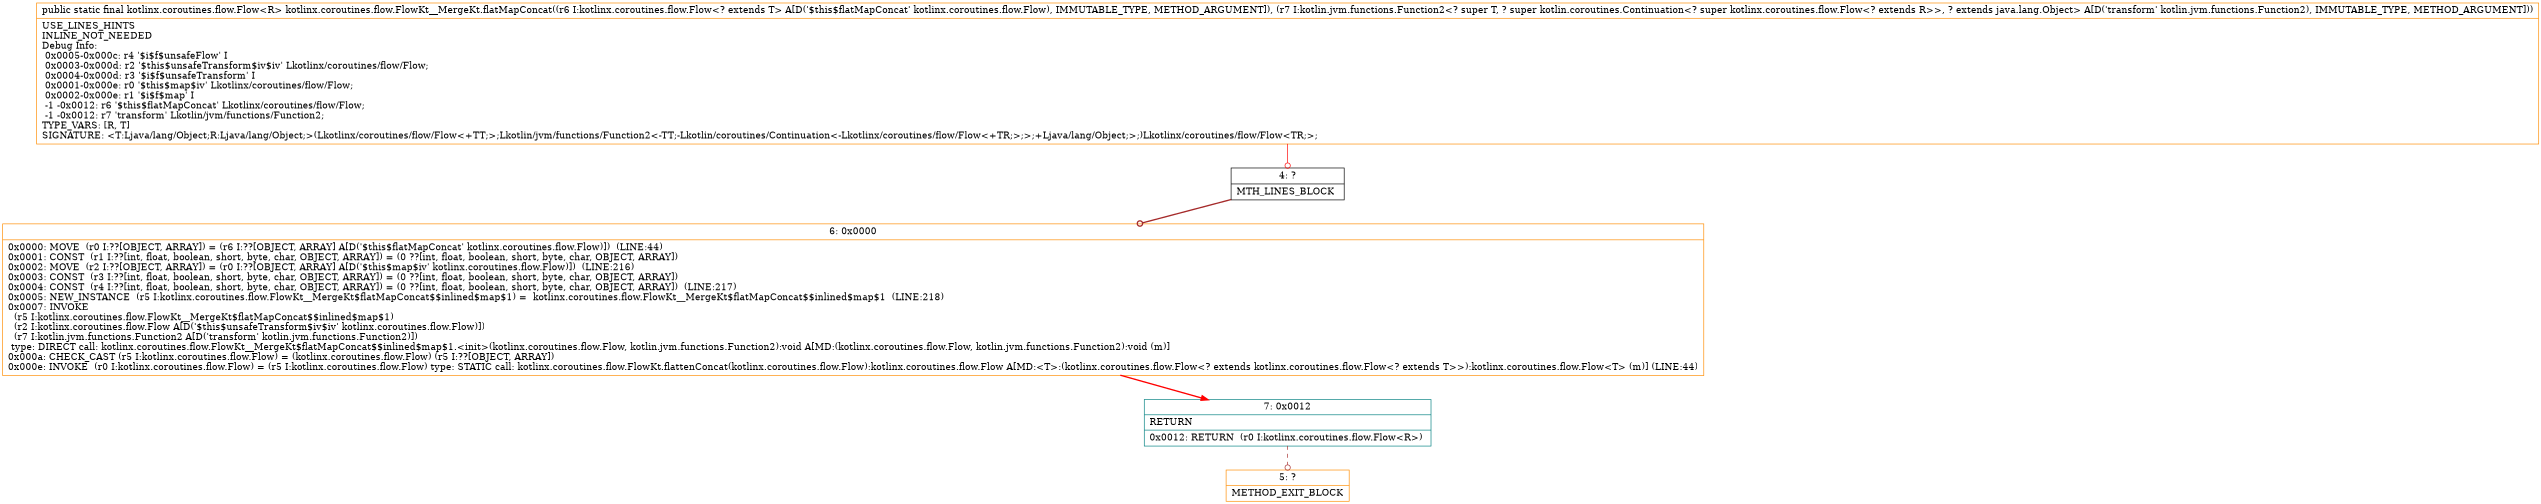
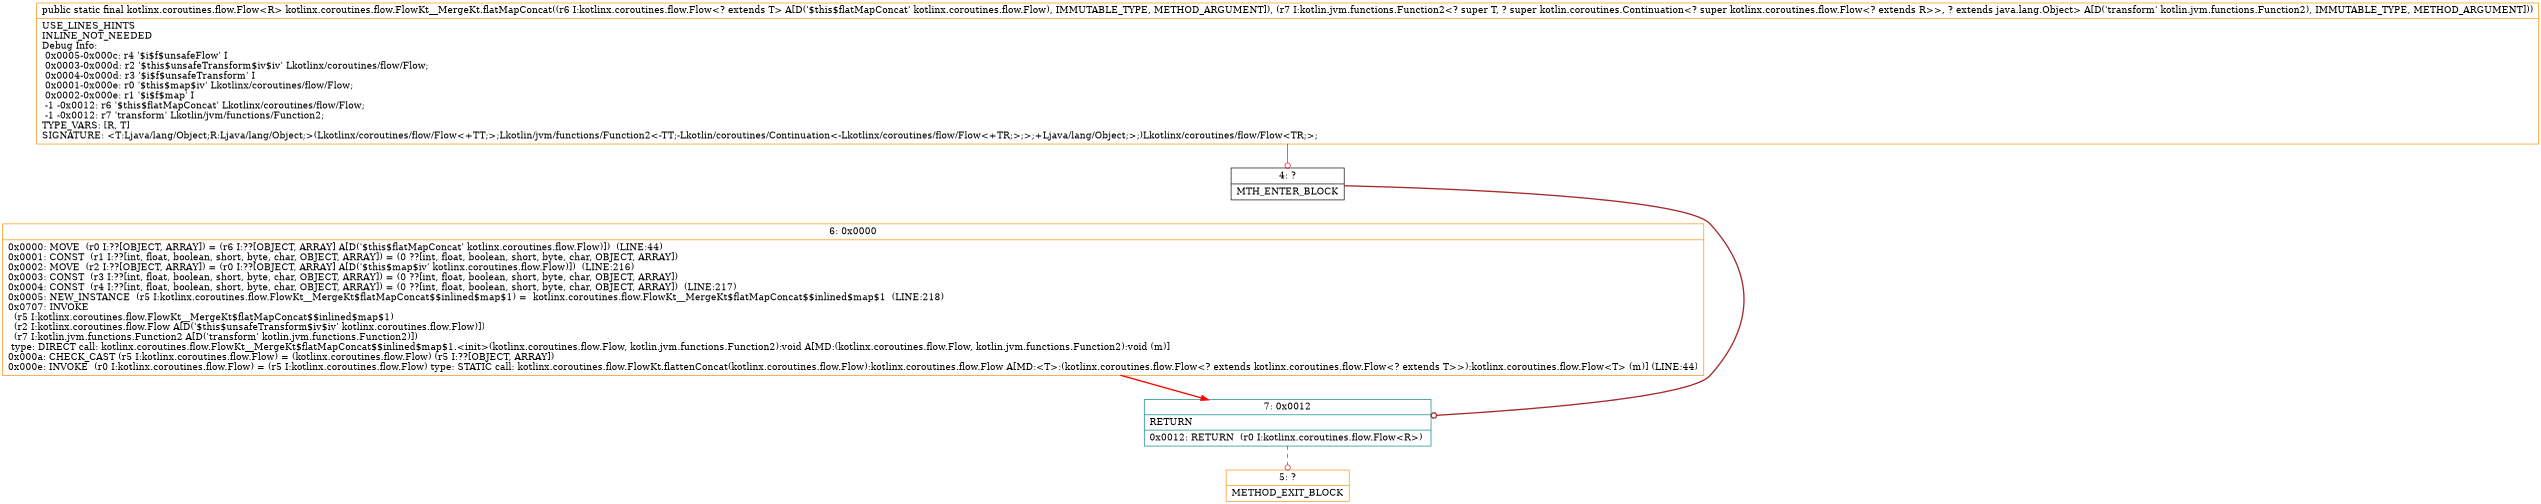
(1286, 192) -> (1288, 192)
(1187, 211) -> (1732, 256)
(52, 307) -> (52, 307)
